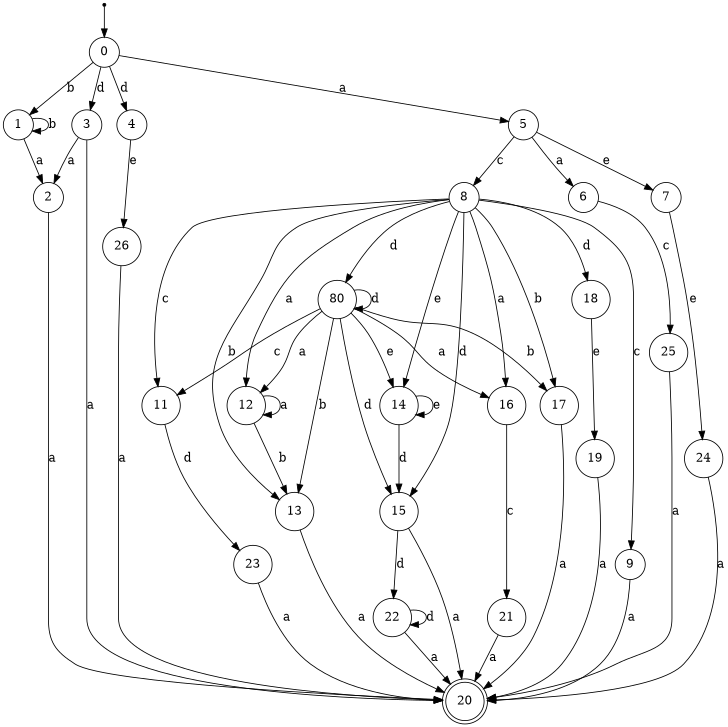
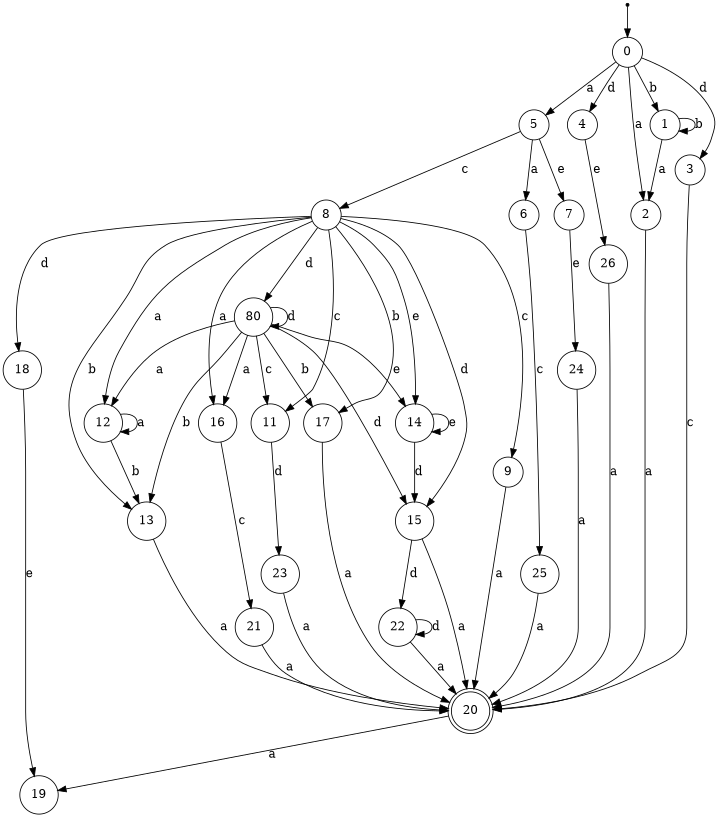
(67, 156) -> (634, 130)
(91, 406) -> (690, 423)
(589, 611) -> (257, 753)
